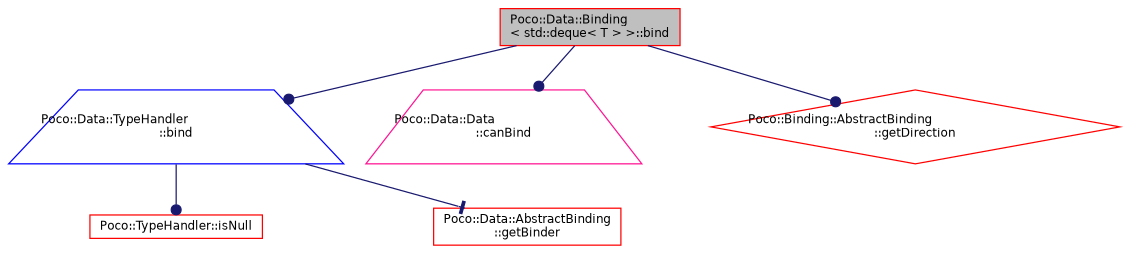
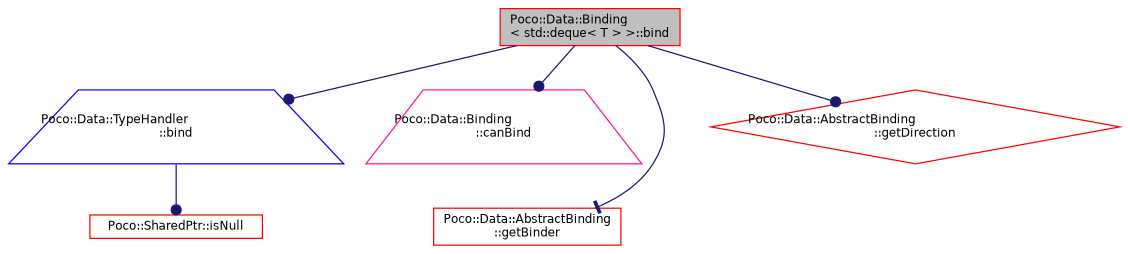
(504, 127) -> (504, 127)
(915, 127) -> (915, 127)
(382, 185) -> (664, 132)
(176, 227) -> (176, 227)
